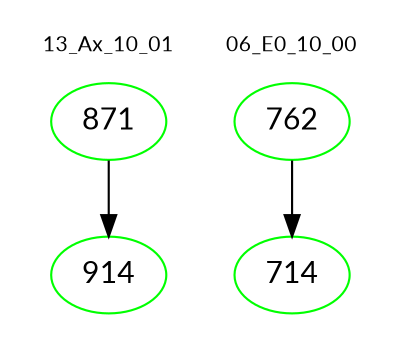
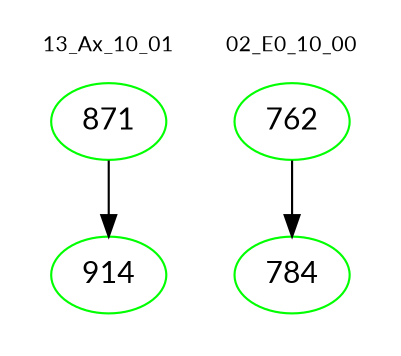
(292, 46) -> (292, 46)
(292, 275) -> (292, 275)
